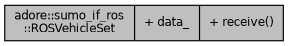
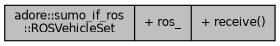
(167, 22) -> (163, 22)
